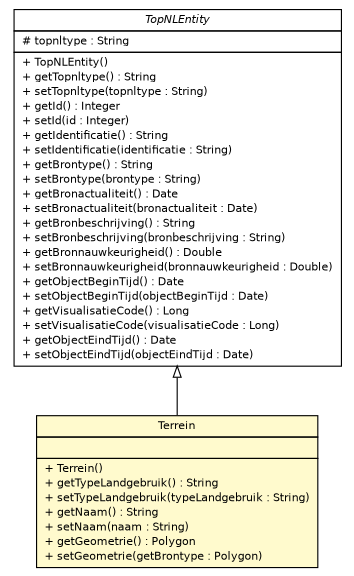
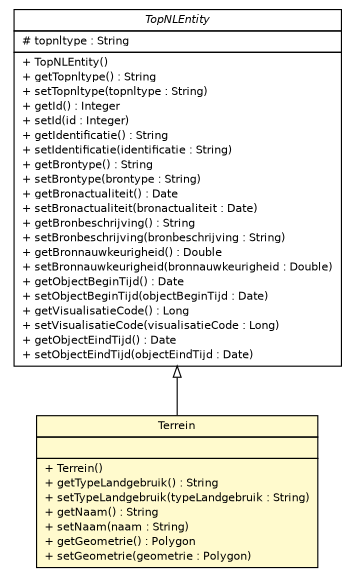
(154, 556) -> (148, 556)
